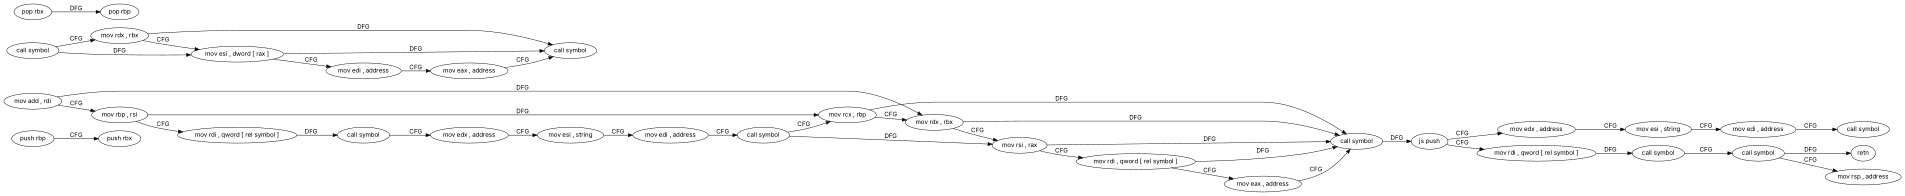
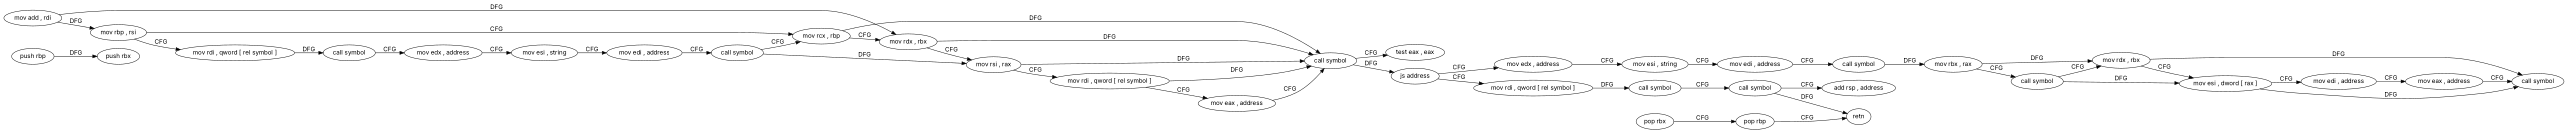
(76, 9) -> (1703, 118)
none -> (1415, 52)
none -> (1953, 64)
(76, 104) -> (76, 21)
(523, 112) -> (497, 29)
none -> (1808, 121)
(76, 135) -> (76, 53)
(1430, 141) -> (1415, 76)
(1863, 177) -> (1859, 88)
